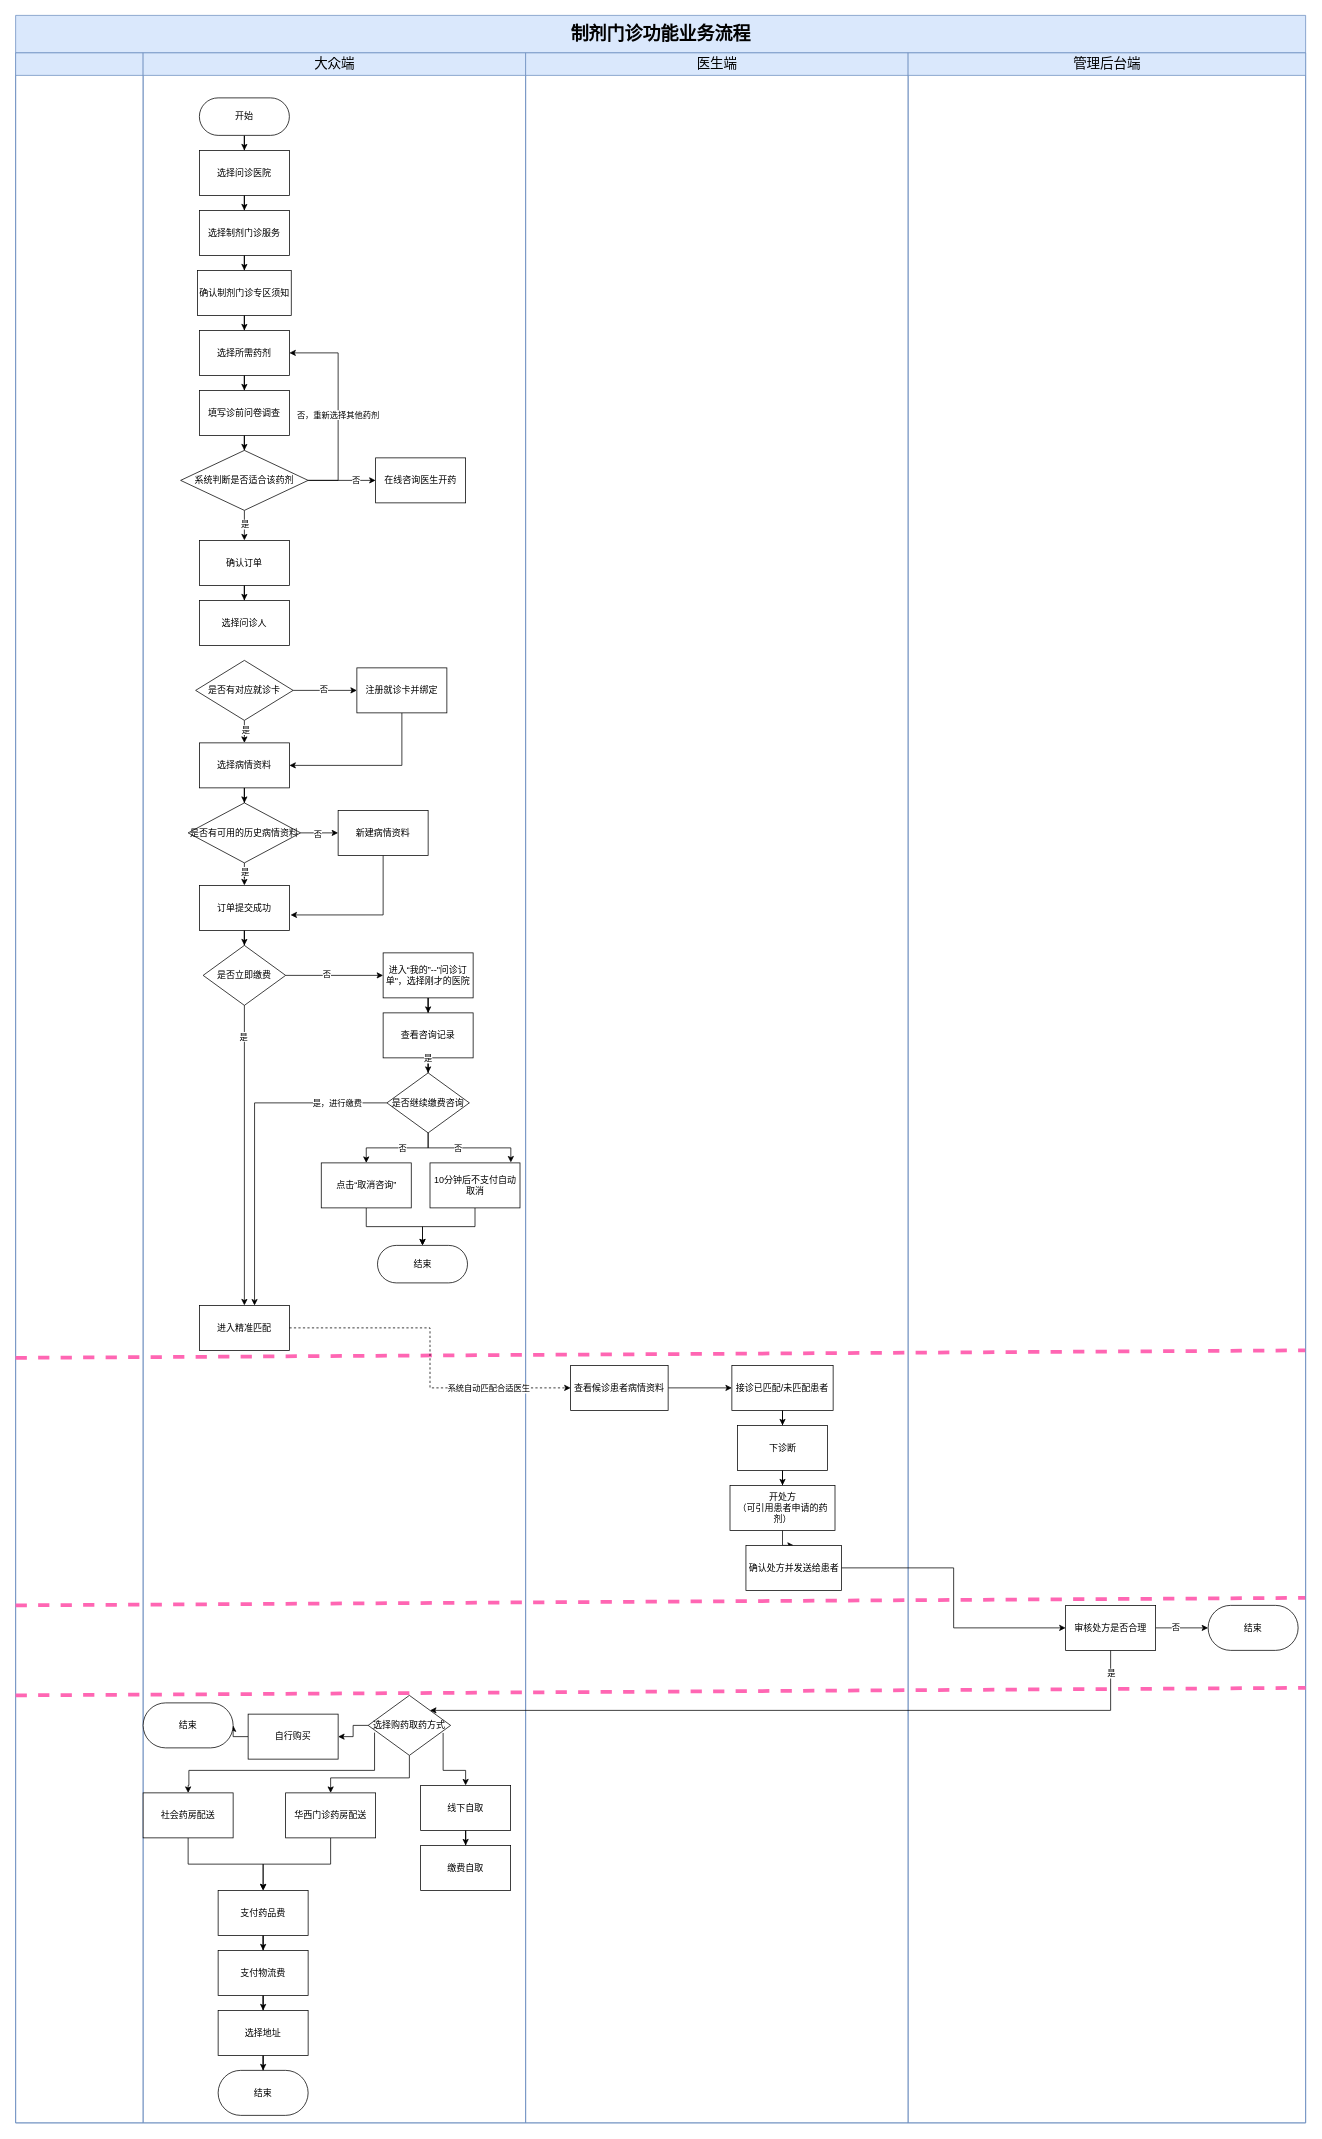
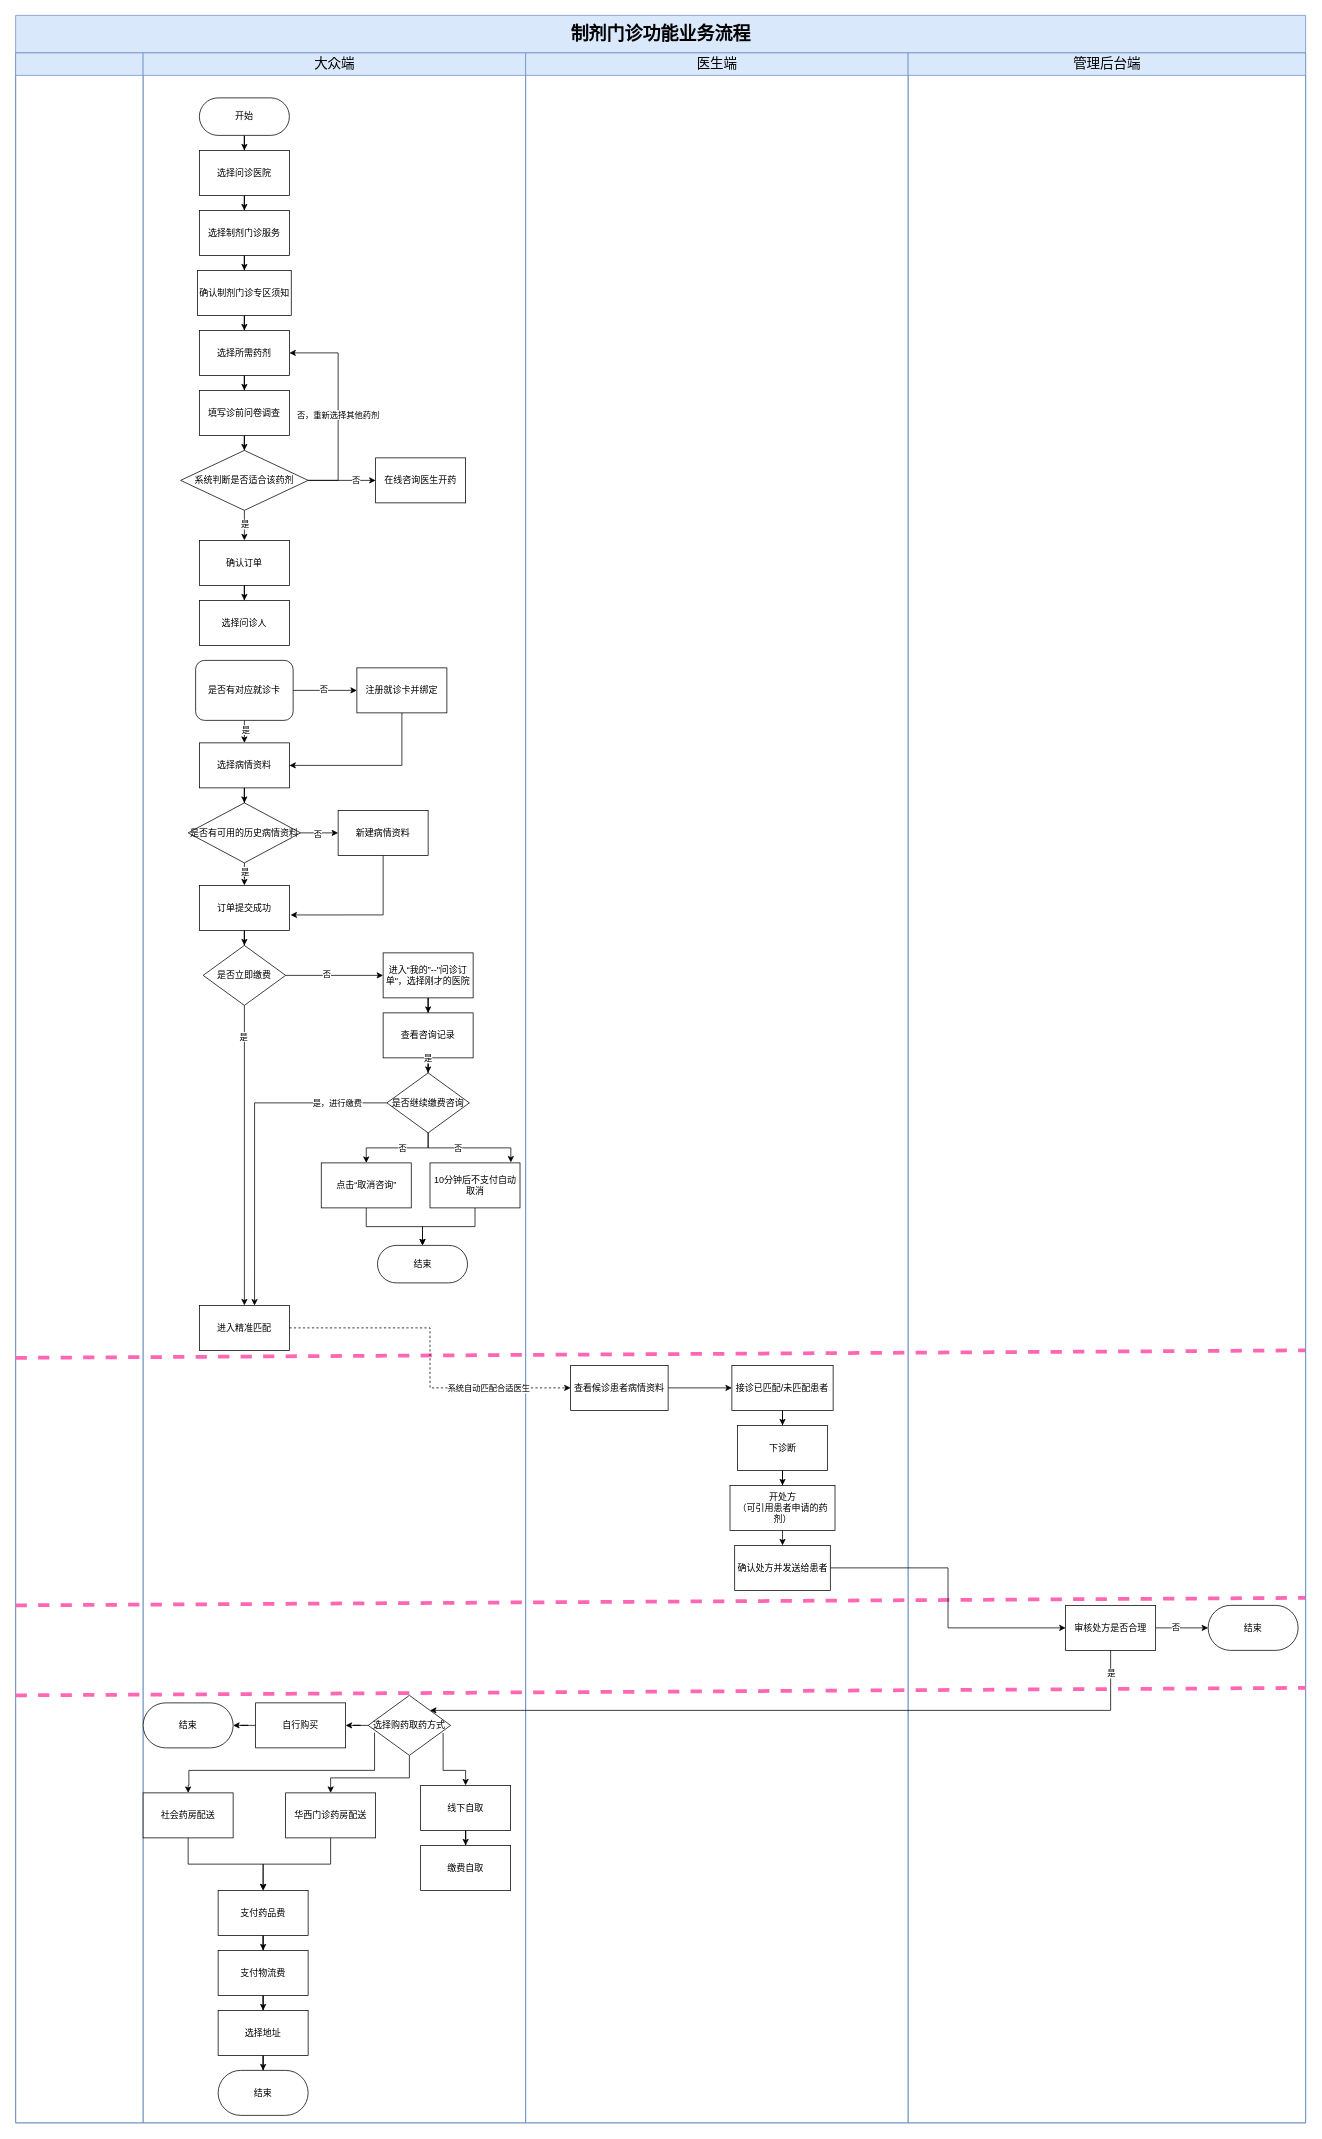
(244, 690) -> (244, 690)
(794, 1568) -> (782, 1568)
(293, 1737) -> (300, 1725)
